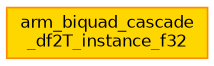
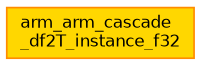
(107, 33) -> (100, 33)
